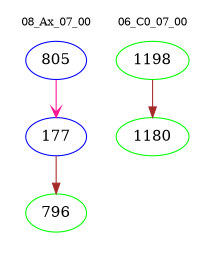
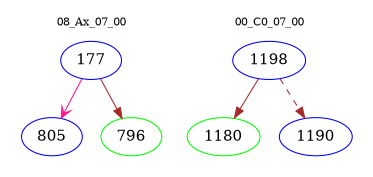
(153, 23) -> (270, 23)
(153, 60) -> (269, 60)
(56, 93) -> (74, 94)
none -> (316, 137)
